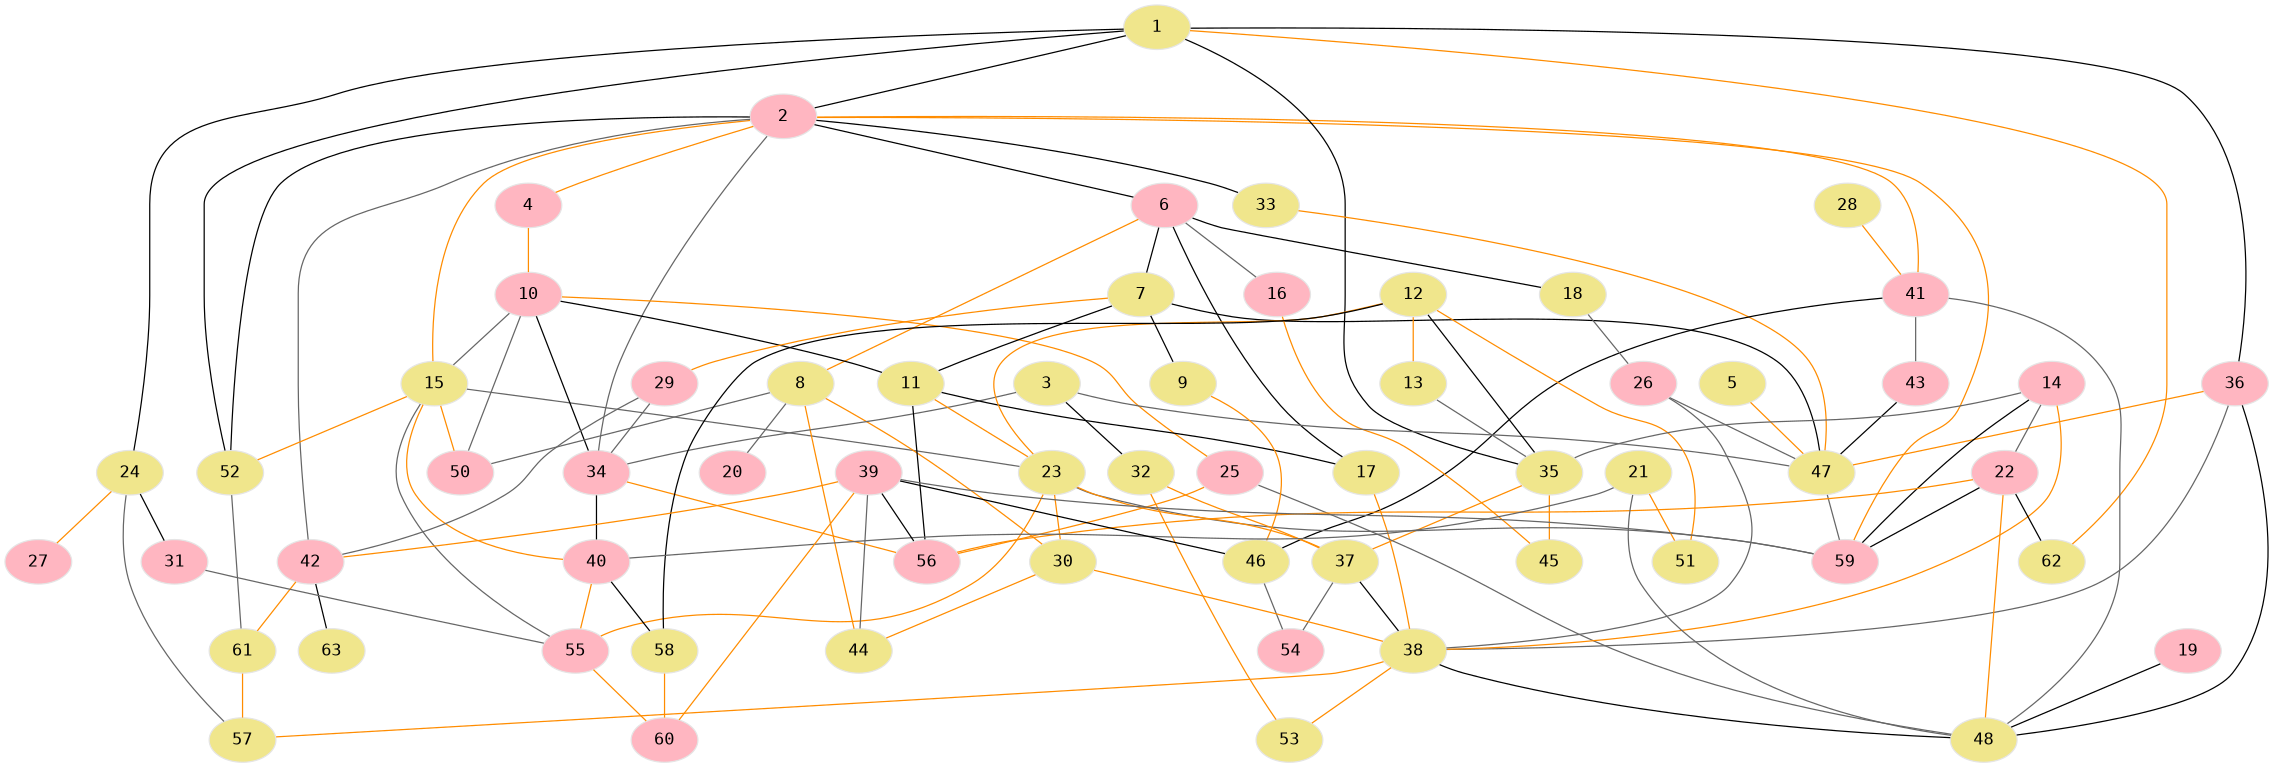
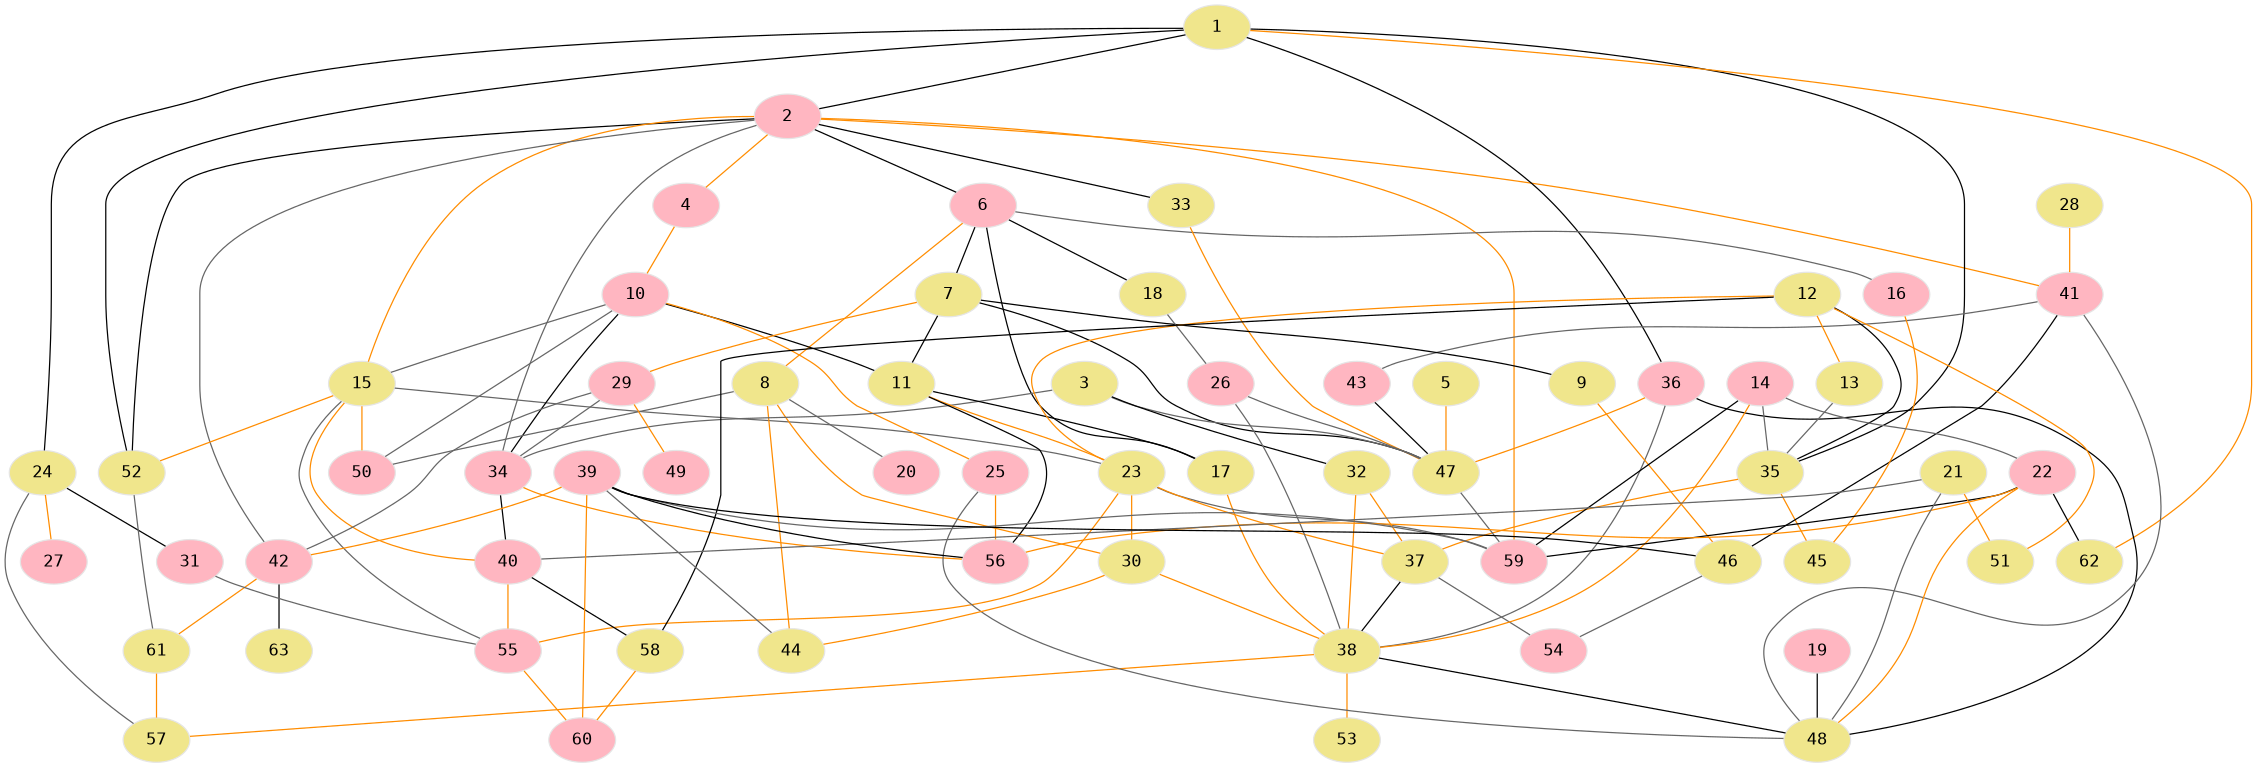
none -> (676, 473)
(1210, 609) -> (1352, 562)
